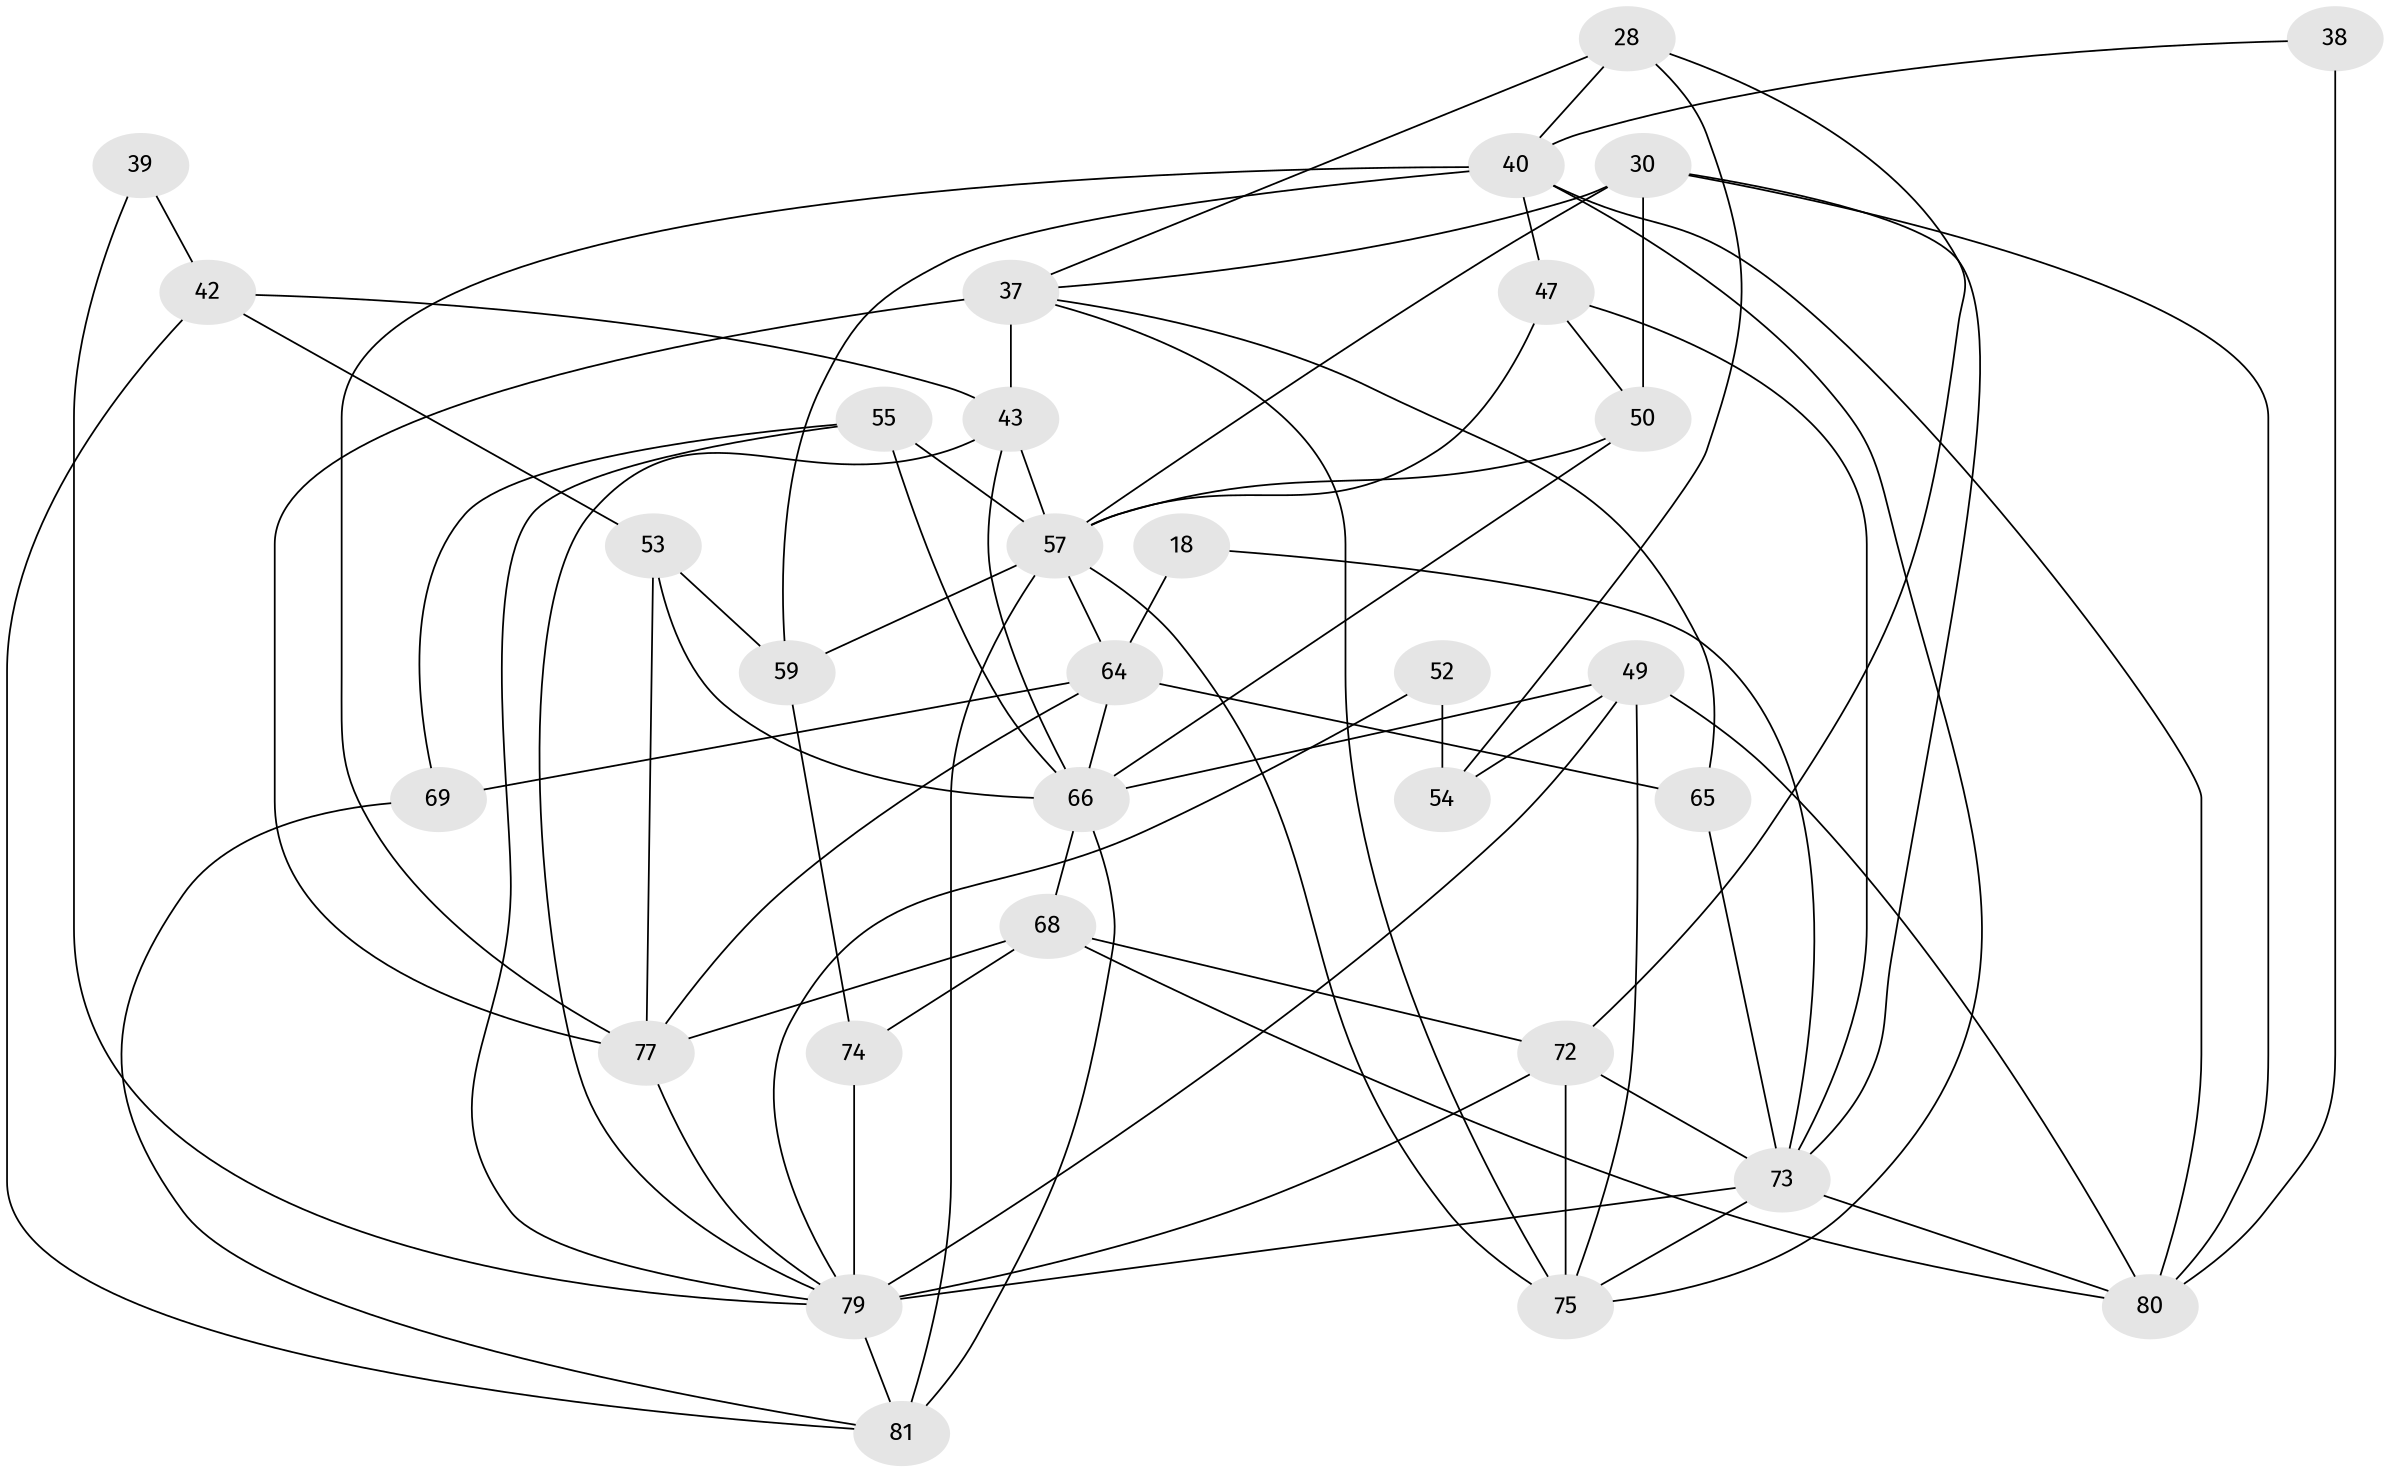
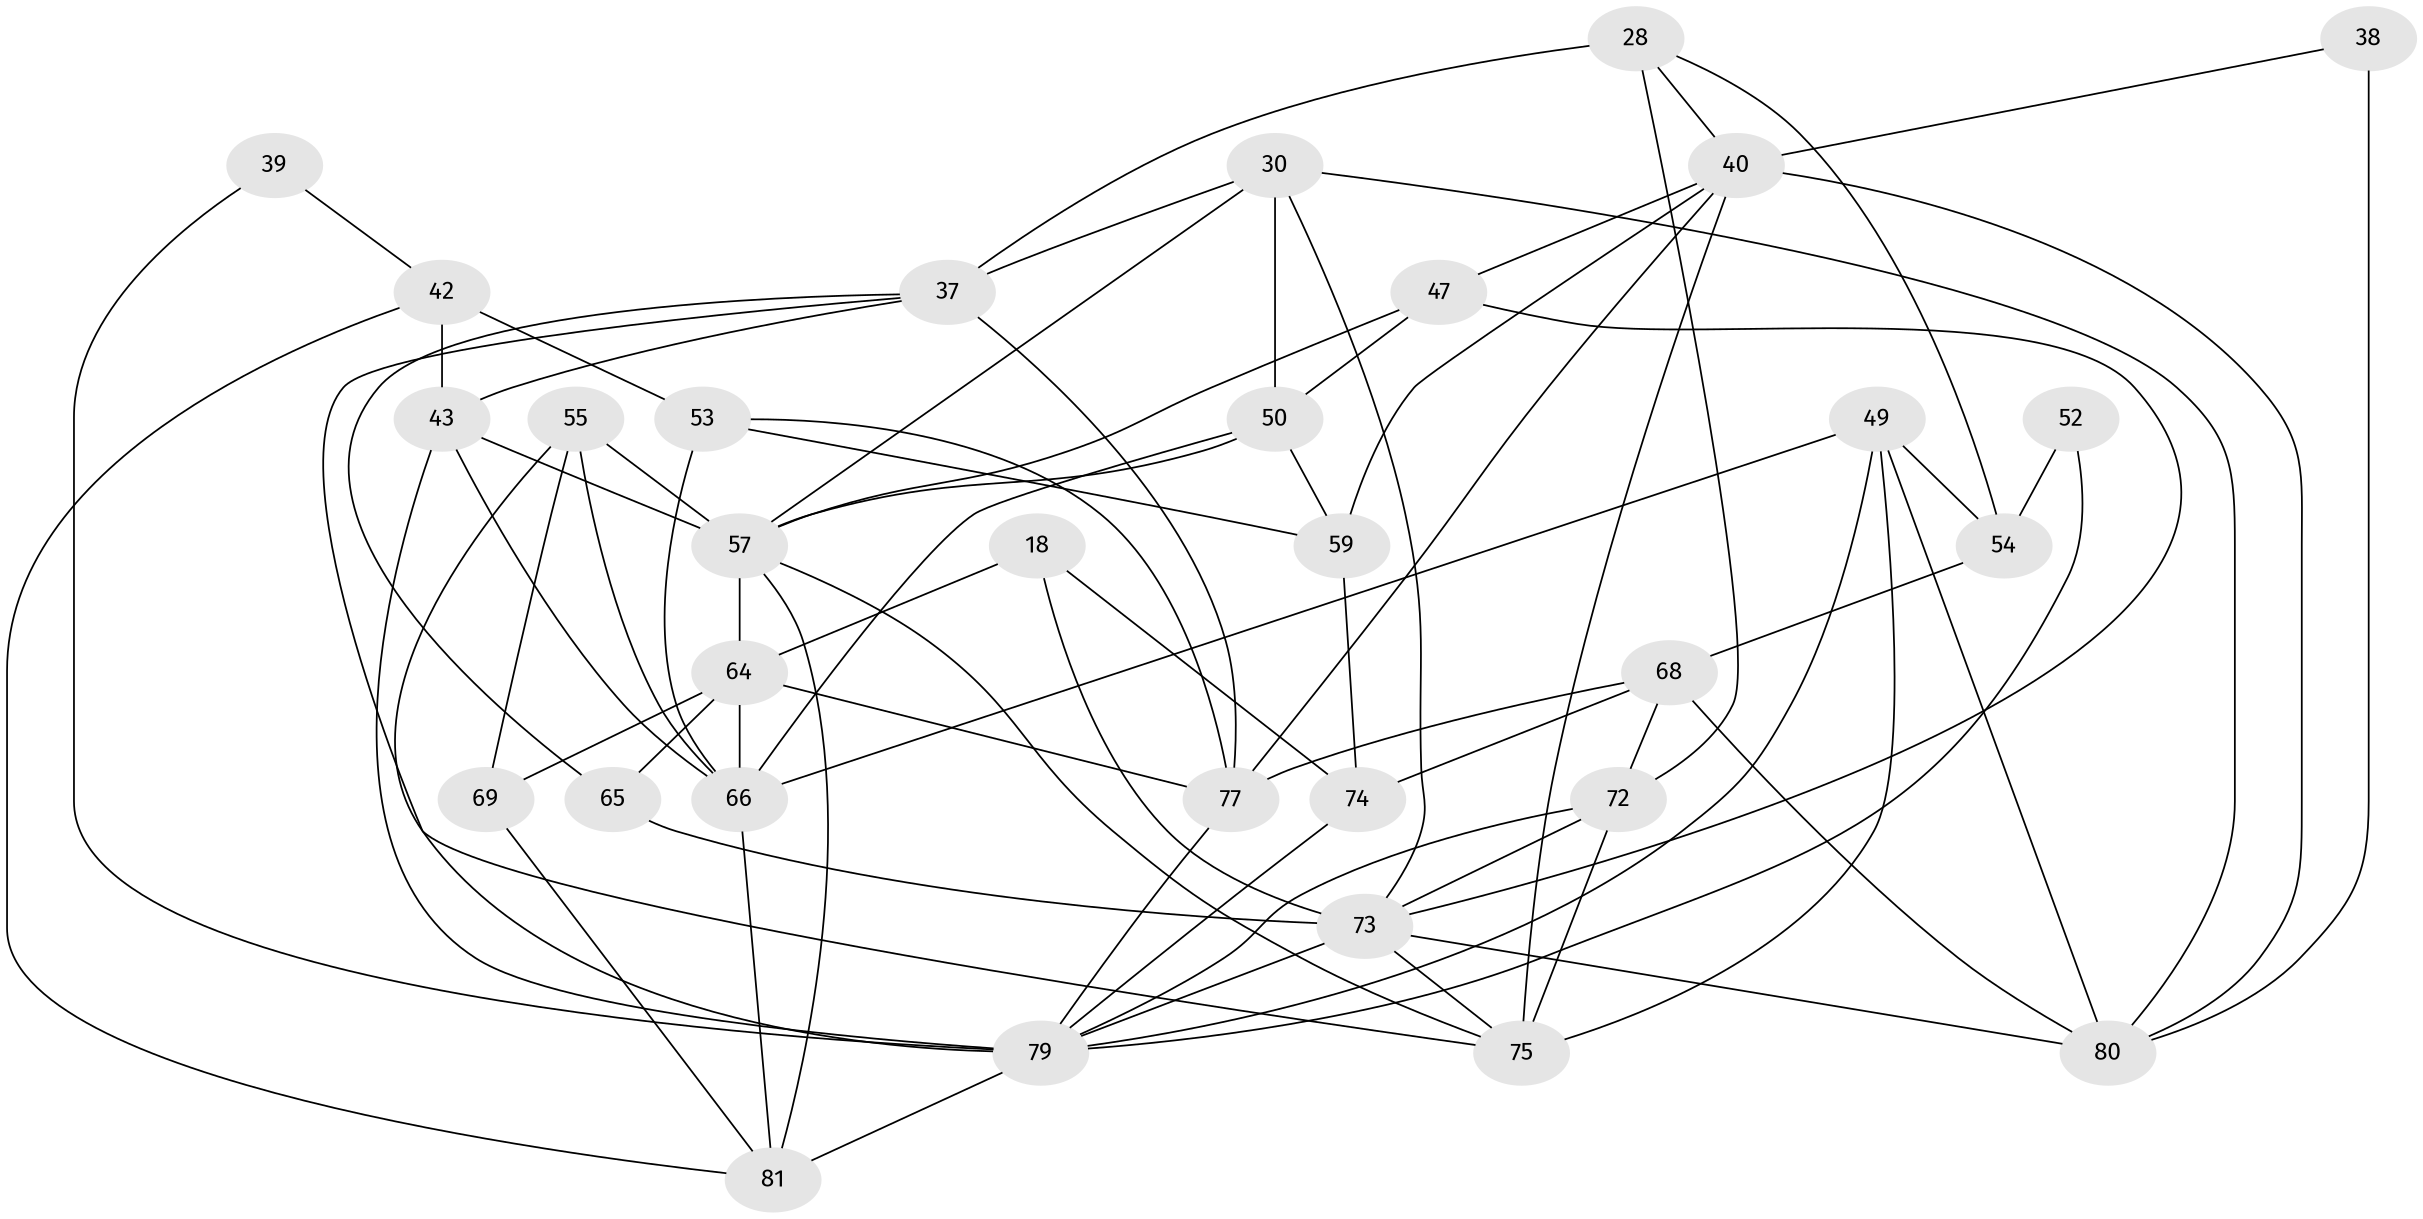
(921, 609) -> (1309, 483)
none -> (1184, 662)
(1062, 874) -> (1849, 605)
